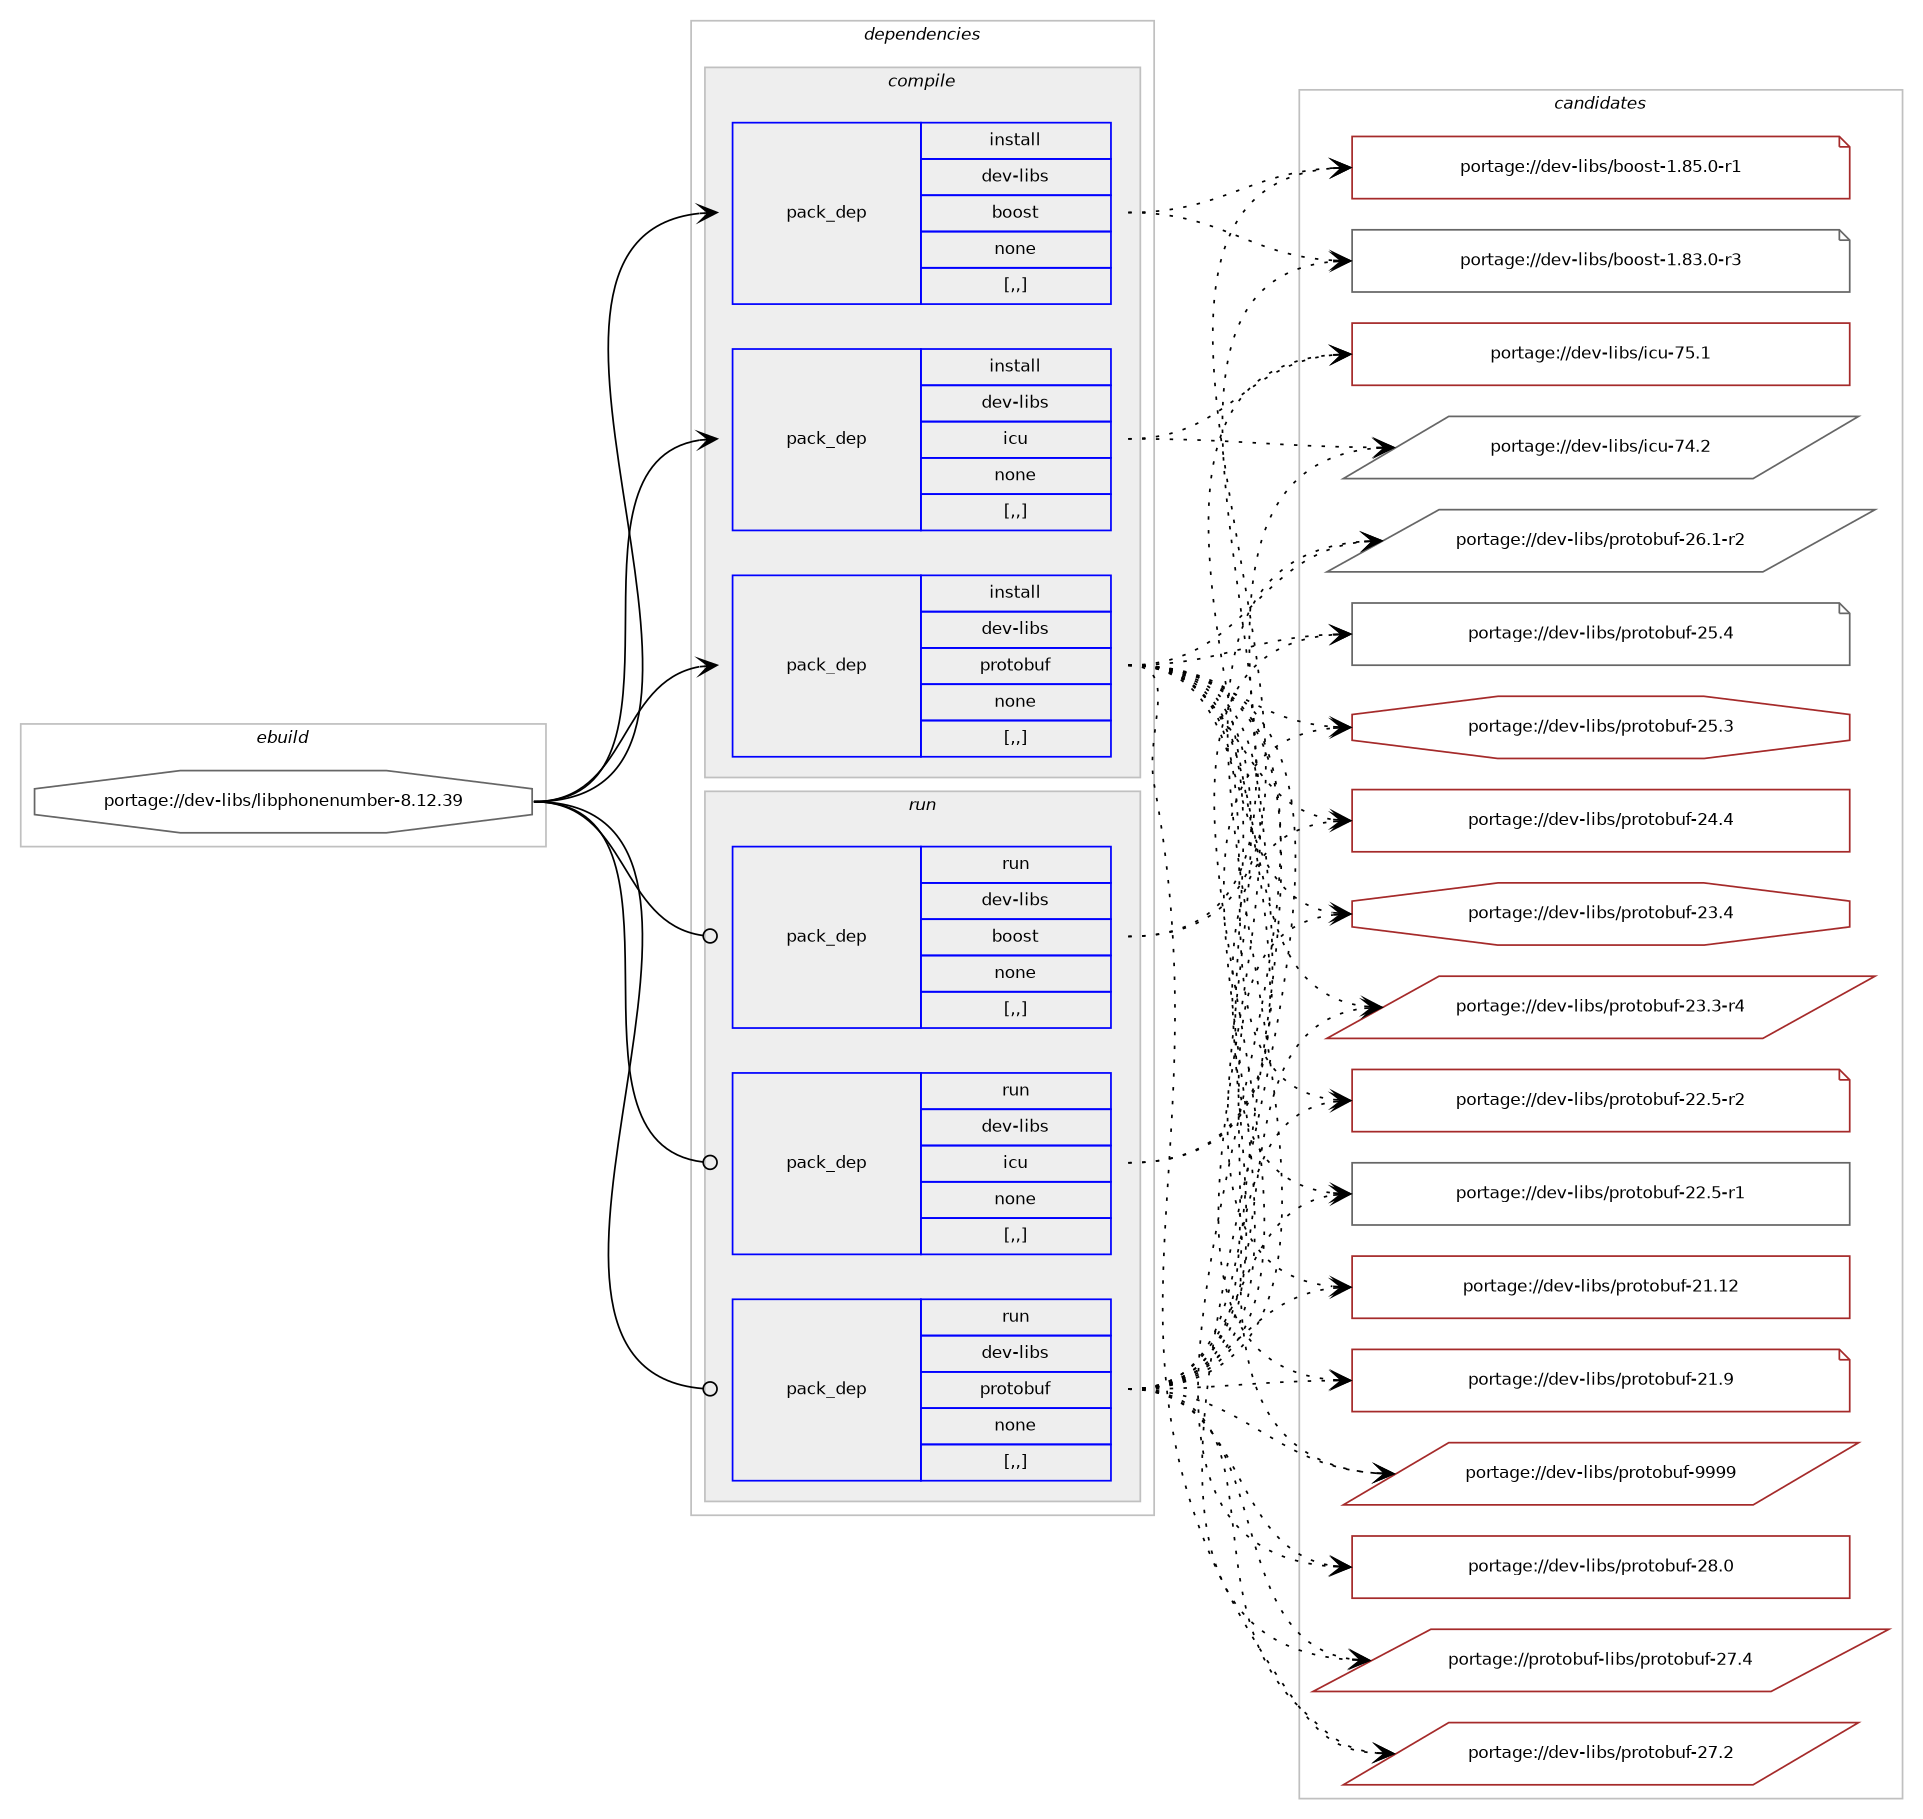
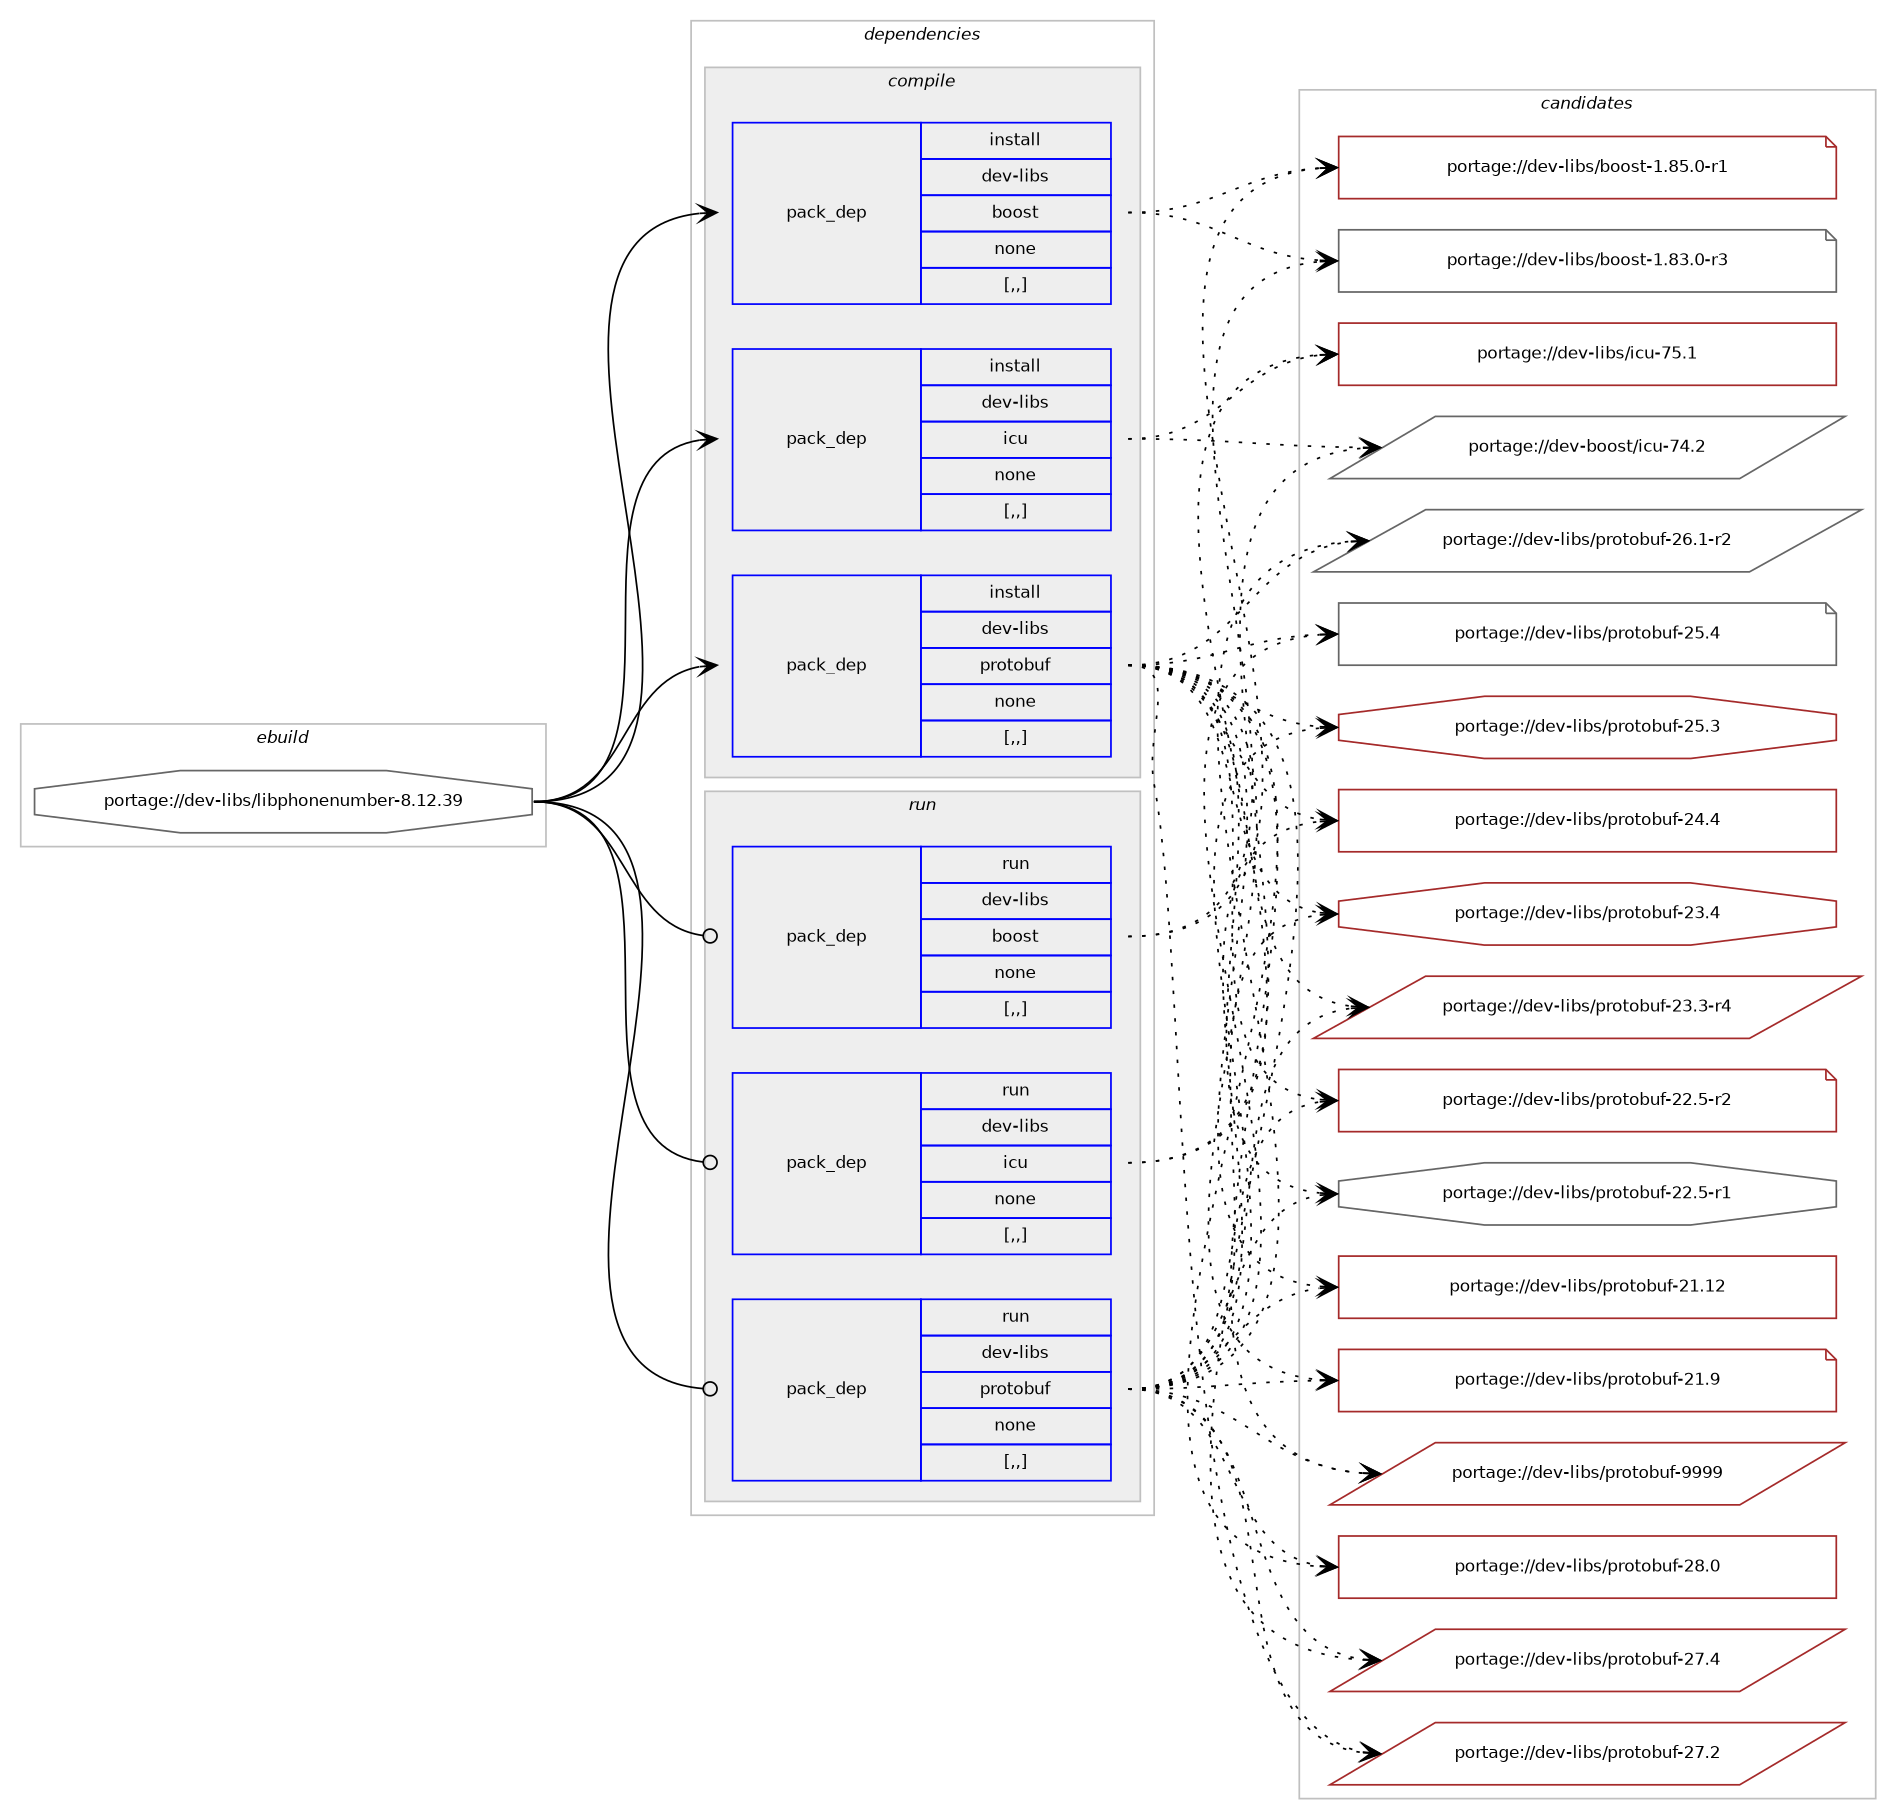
(1601, 447) -> (1587, 447)
(1601, 1194) -> (1587, 1194)
(1601, 1660) -> (1587, 1660)
